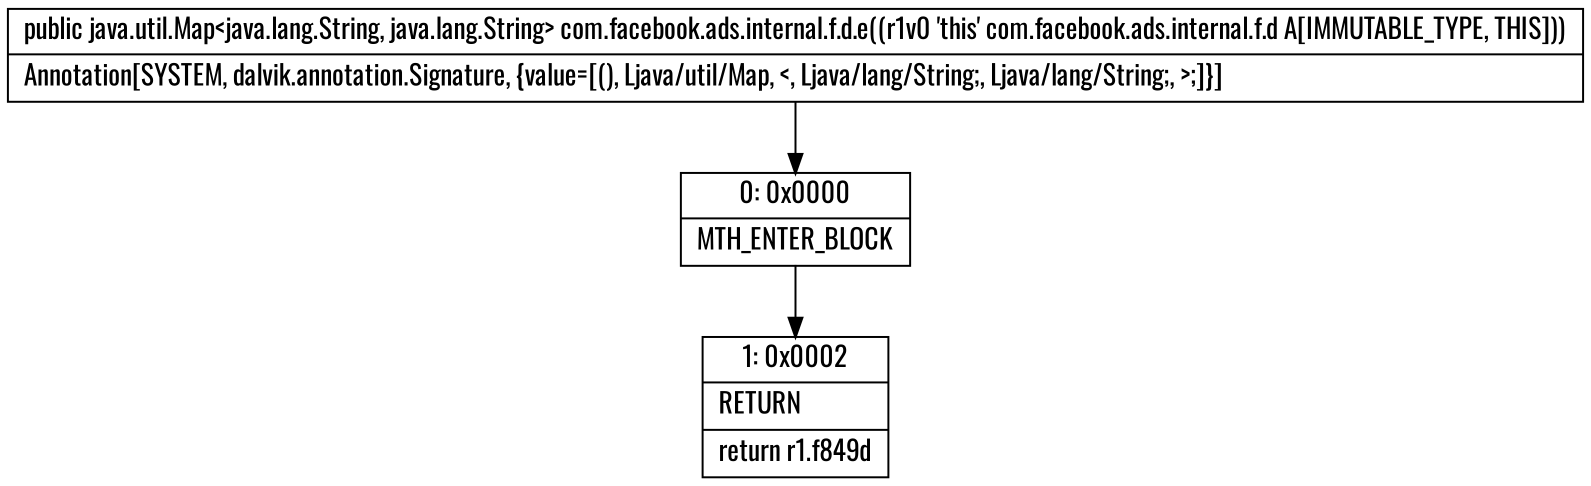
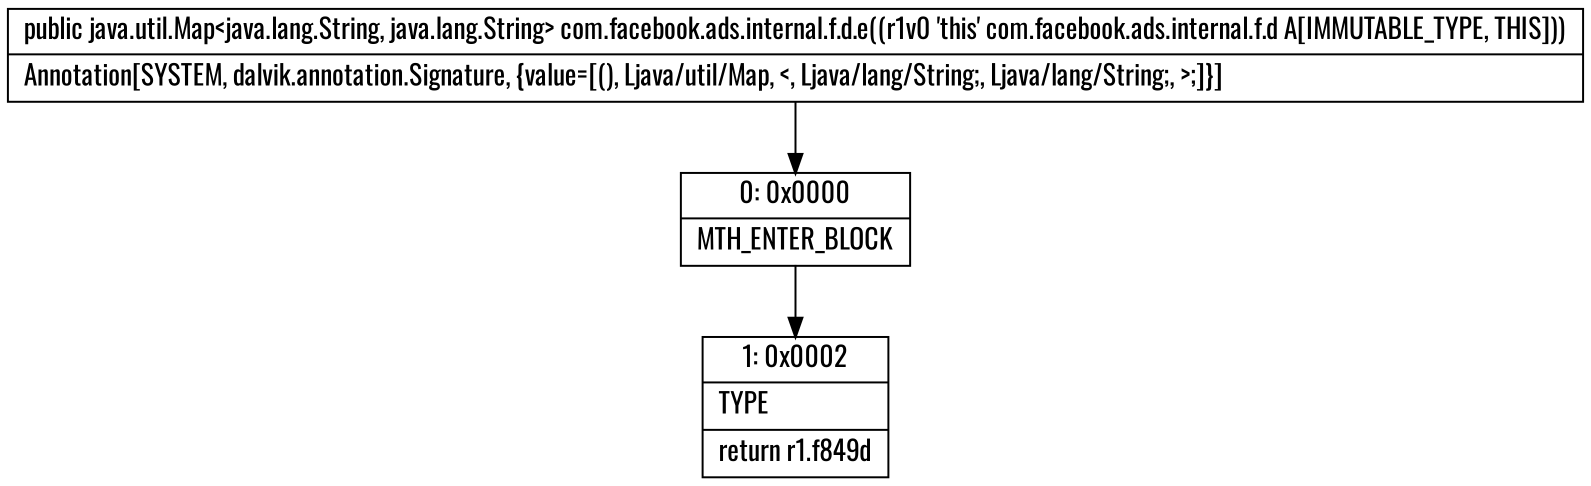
(761, 405) -> (744, 405)
